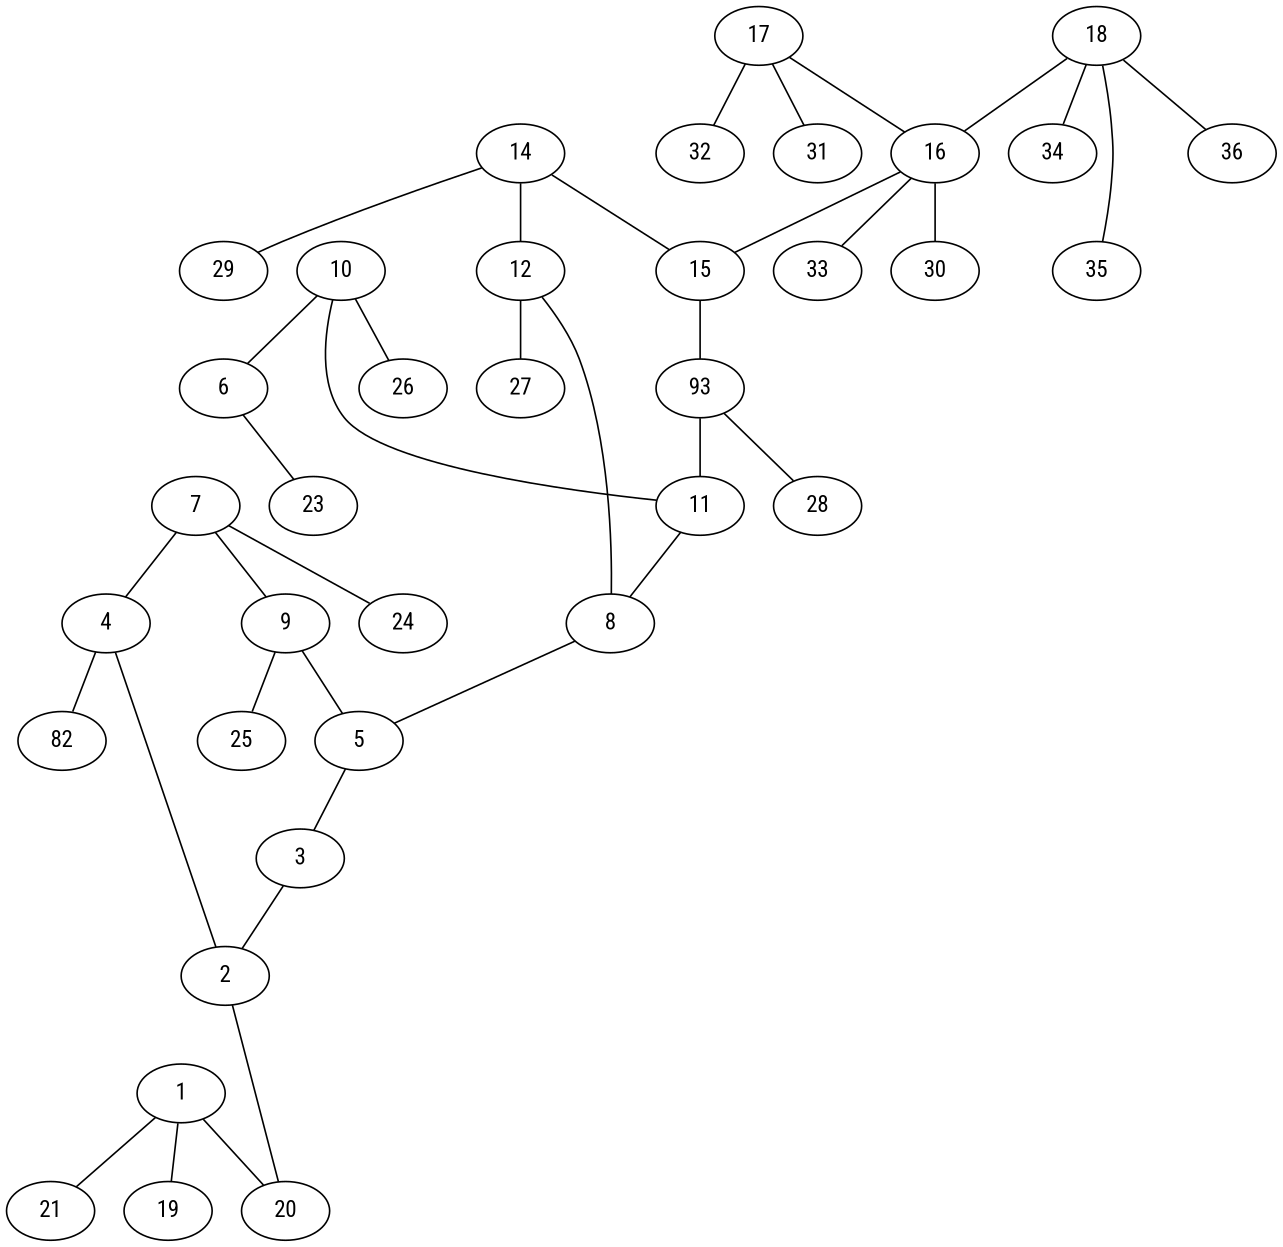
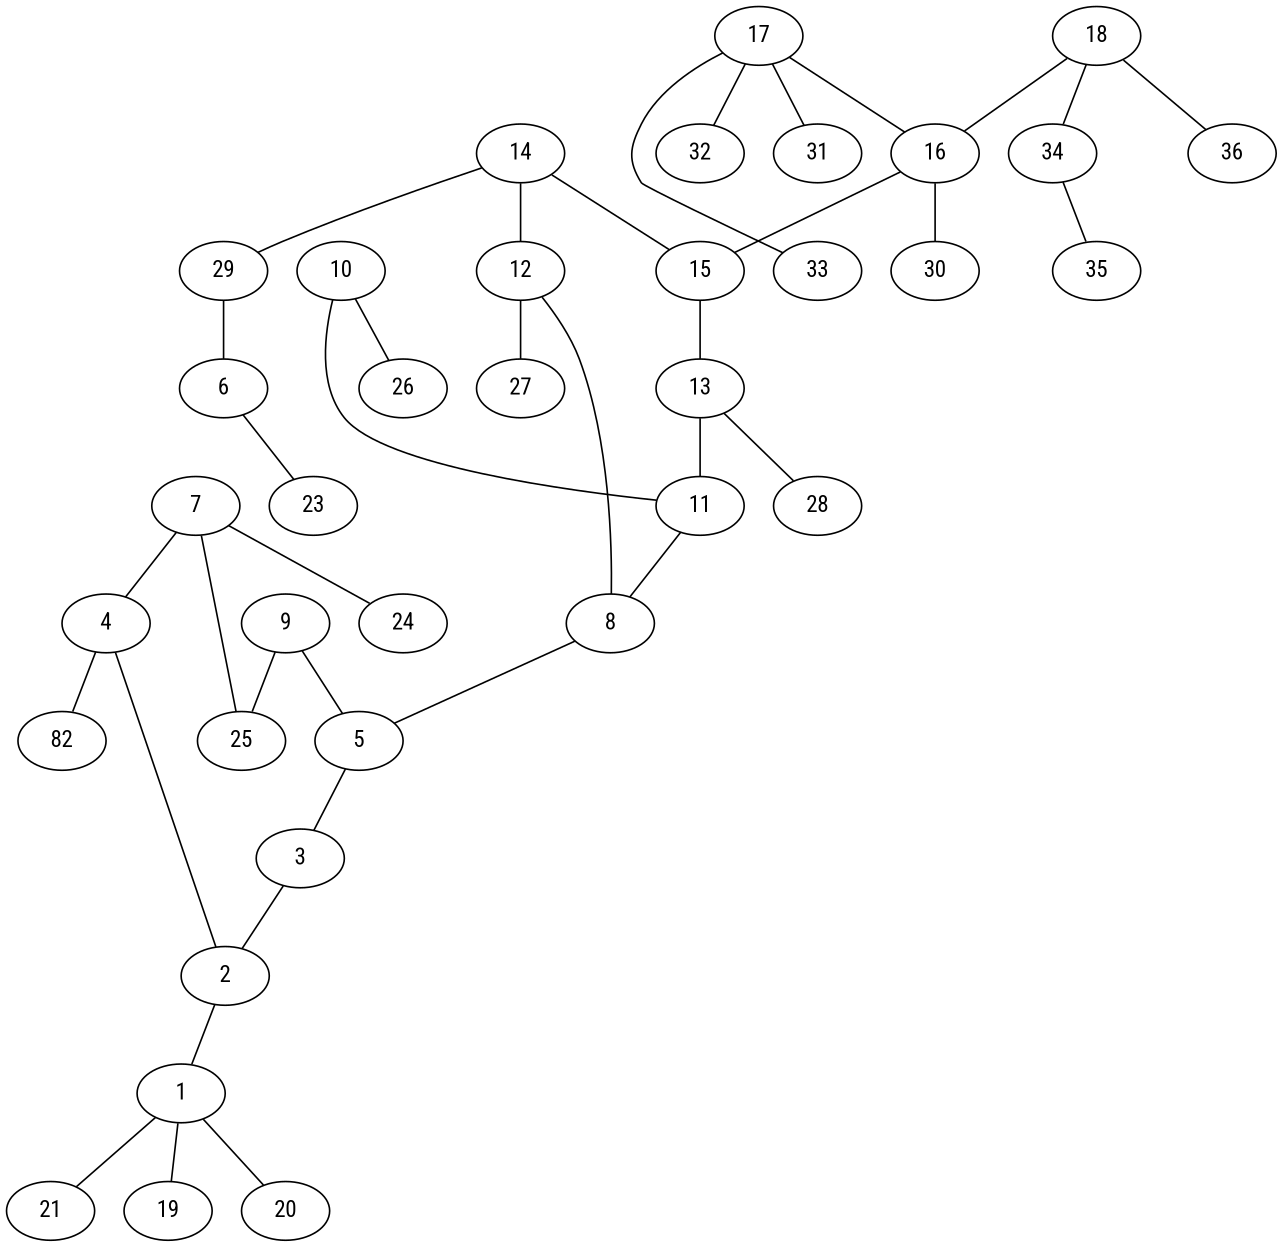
(1113, 153) -> (1075, 212)
(877, 212) -> (638, 176)
(283, 329) -> (224, 330)
(700, 388) -> (700, 388)
(241, 565) -> (219, 623)
(255, 1093) -> (203, 1034)
